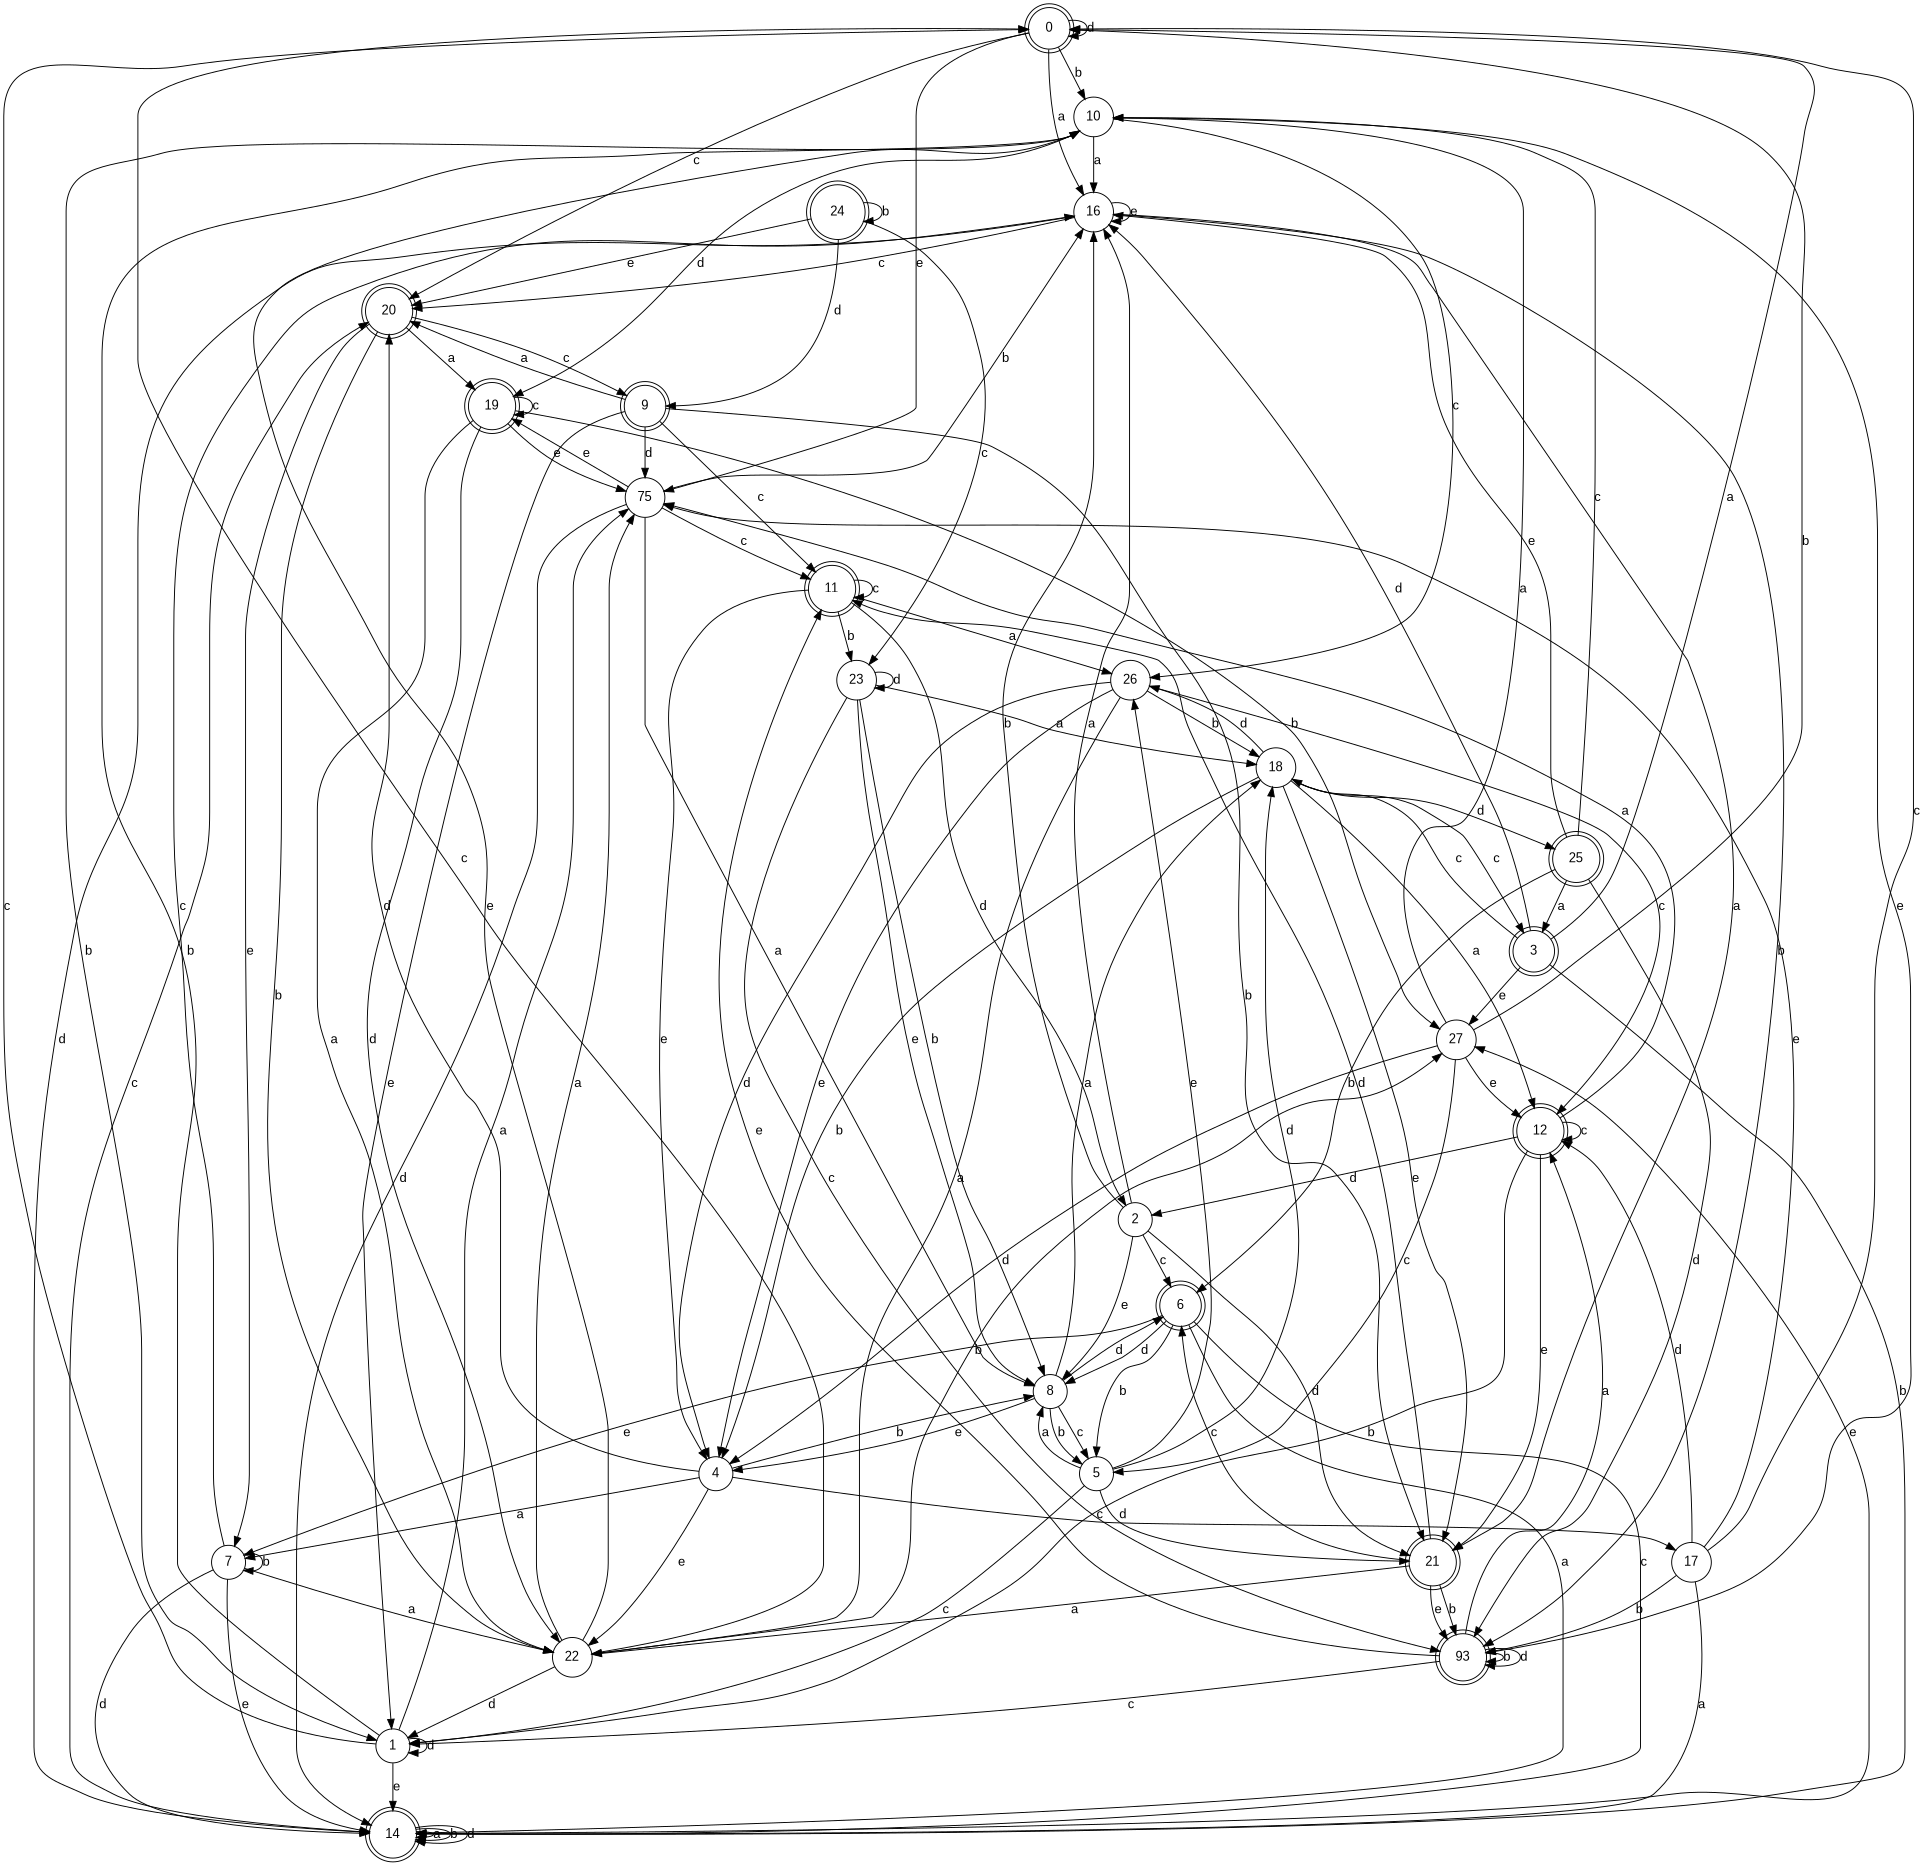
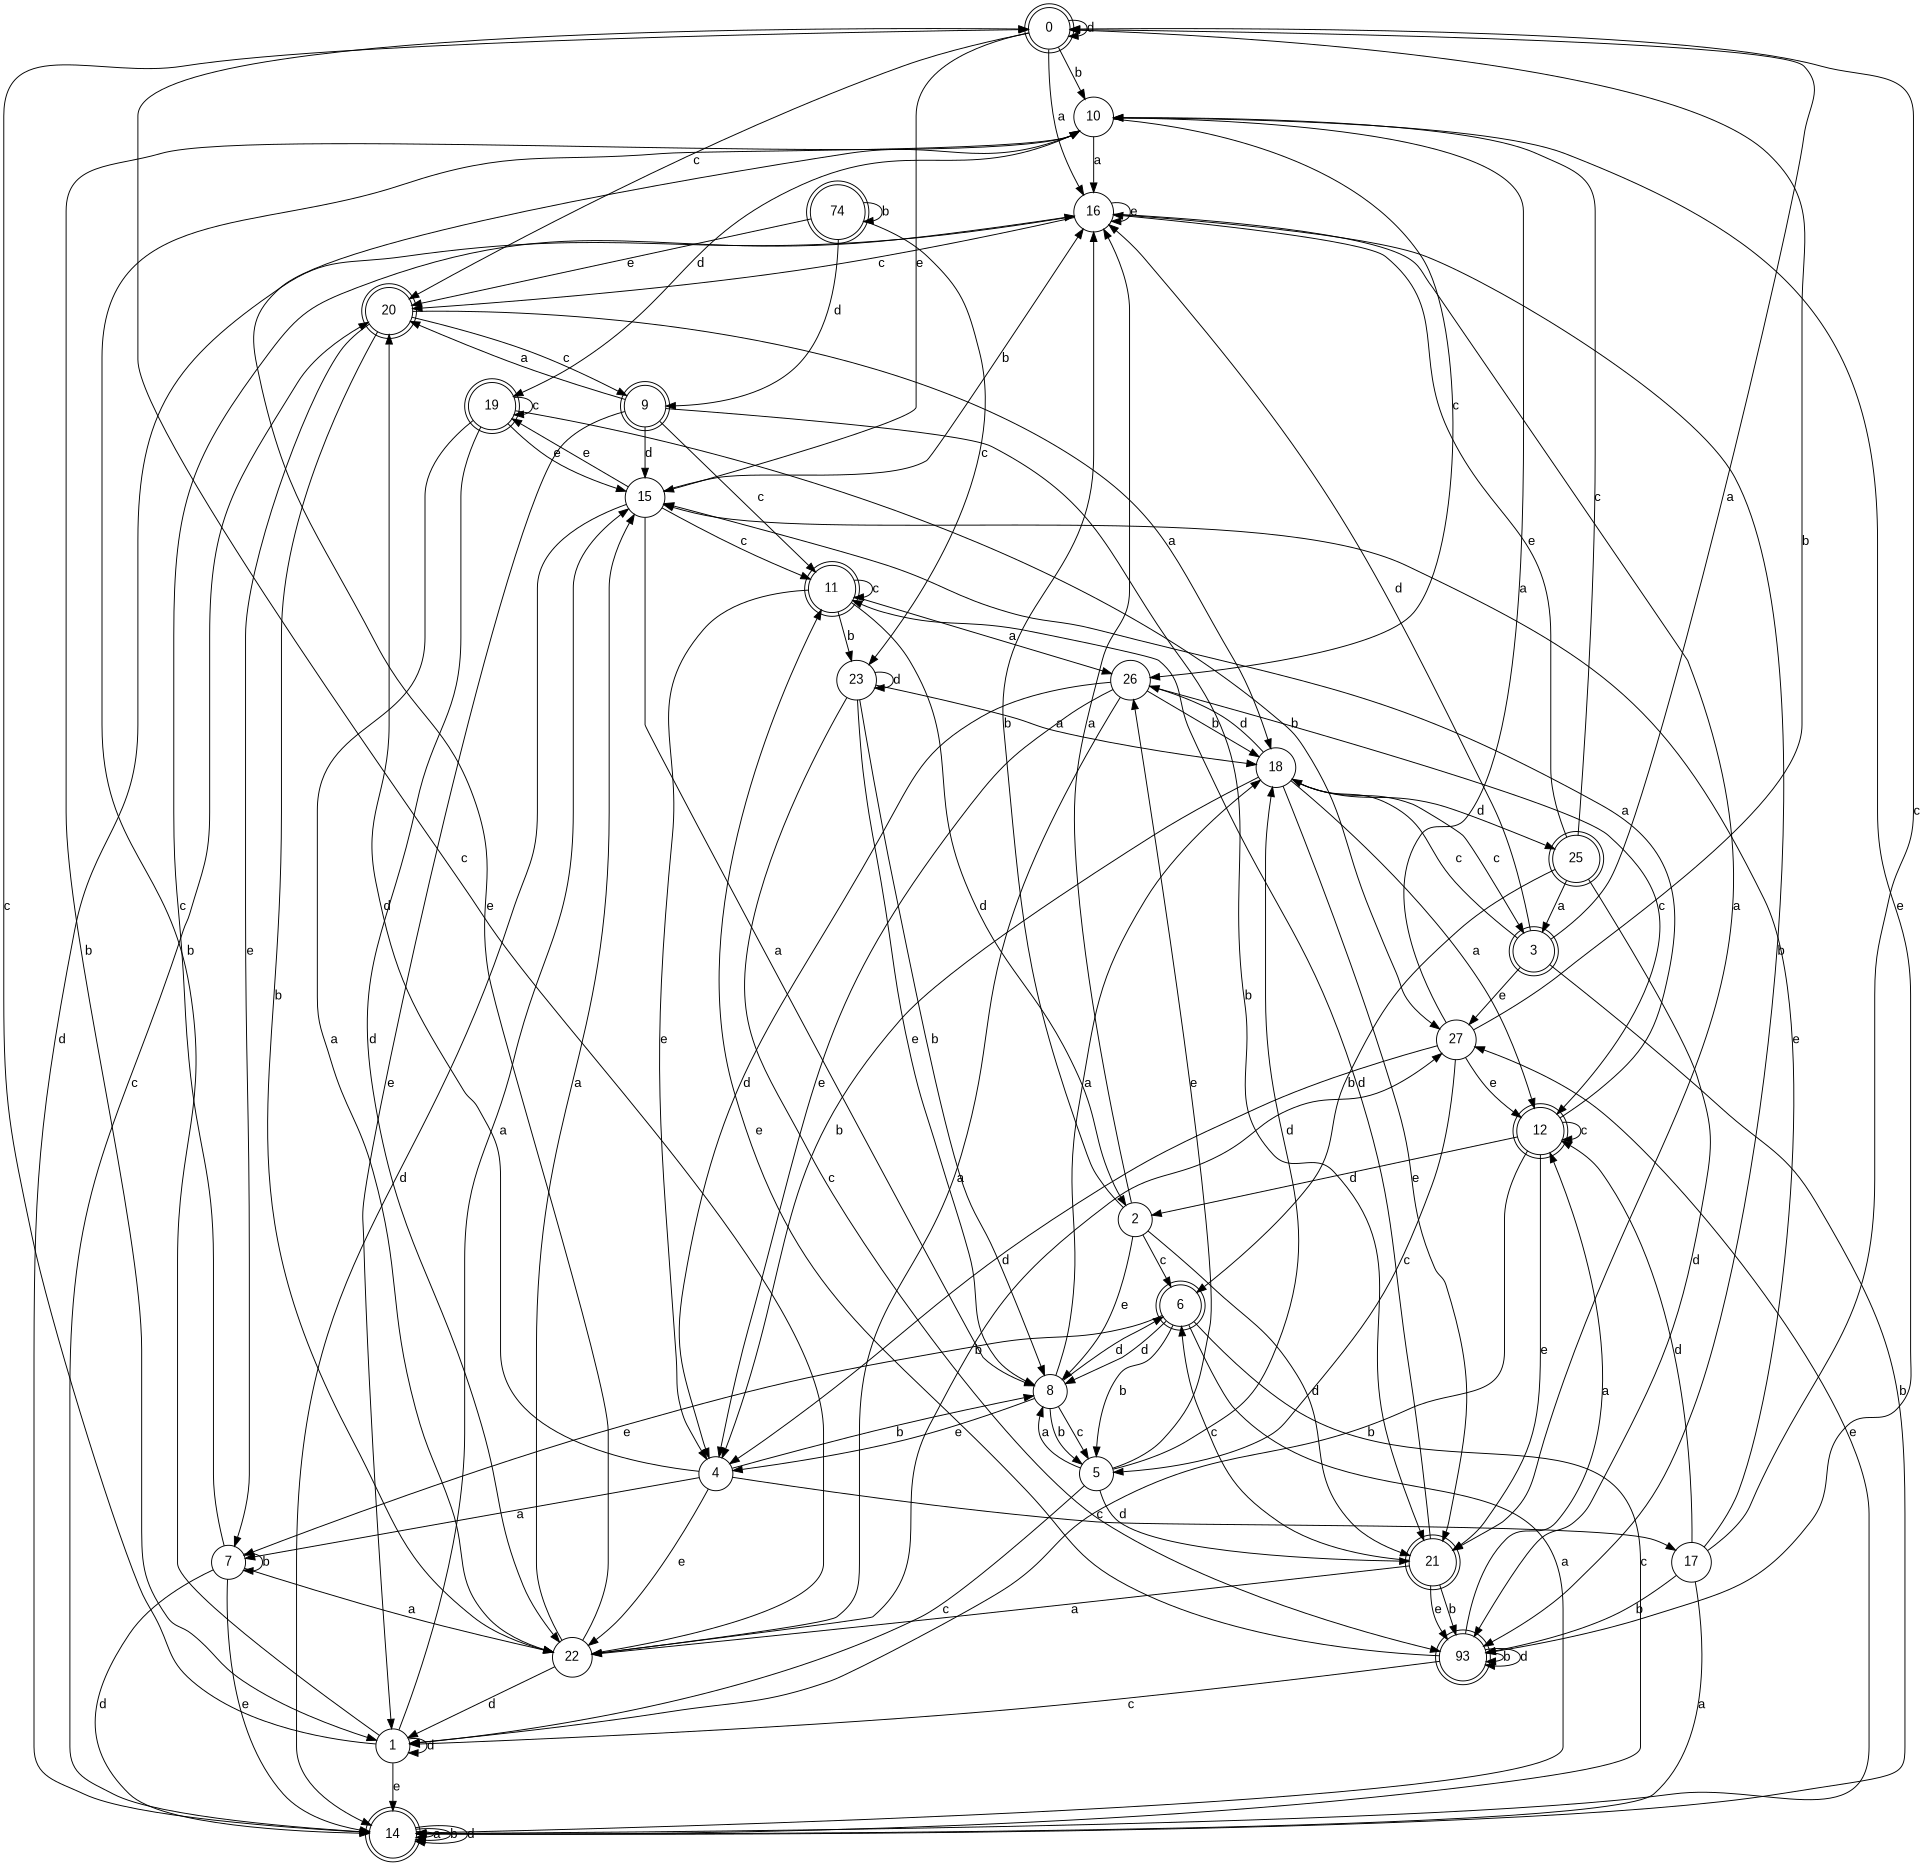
(838, 212) -> (838, 212)
(437, 355) -> (897, 377)
(645, 498) -> (645, 498)
